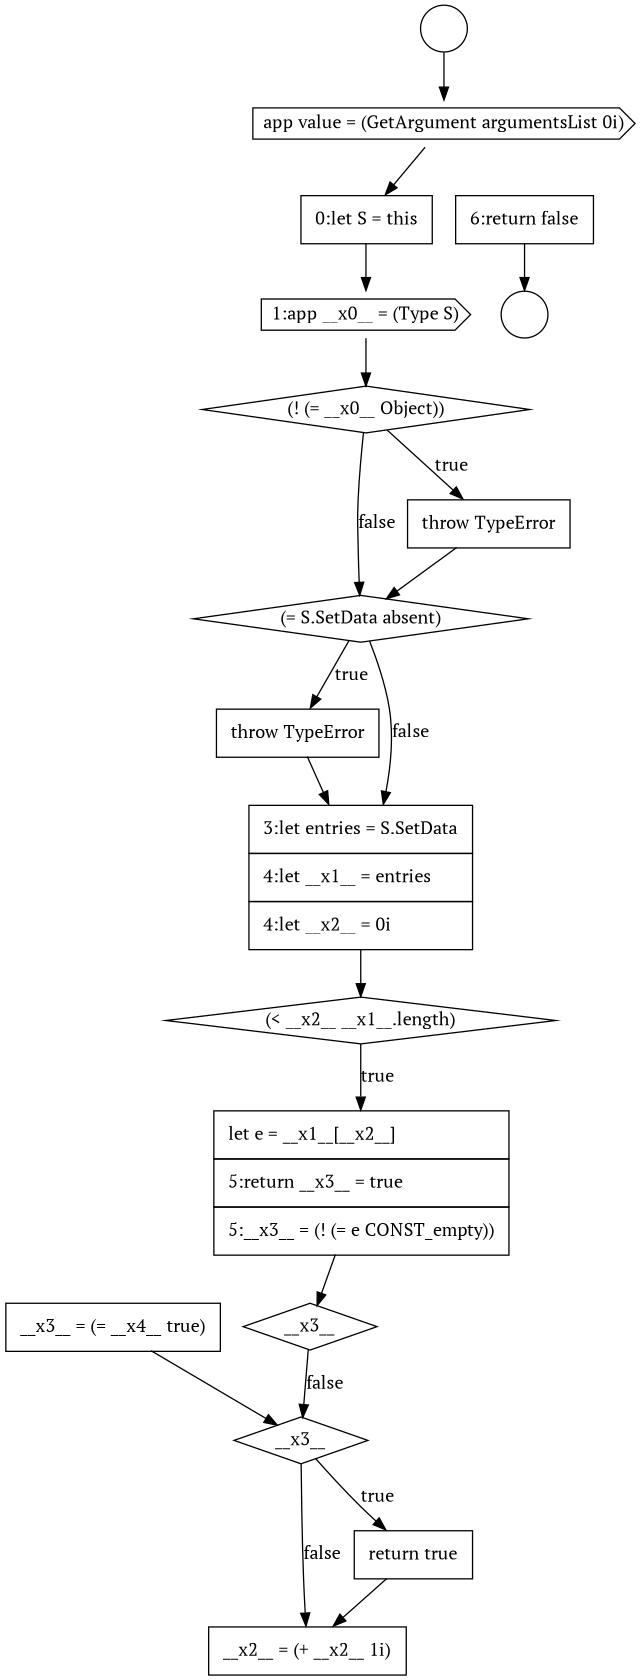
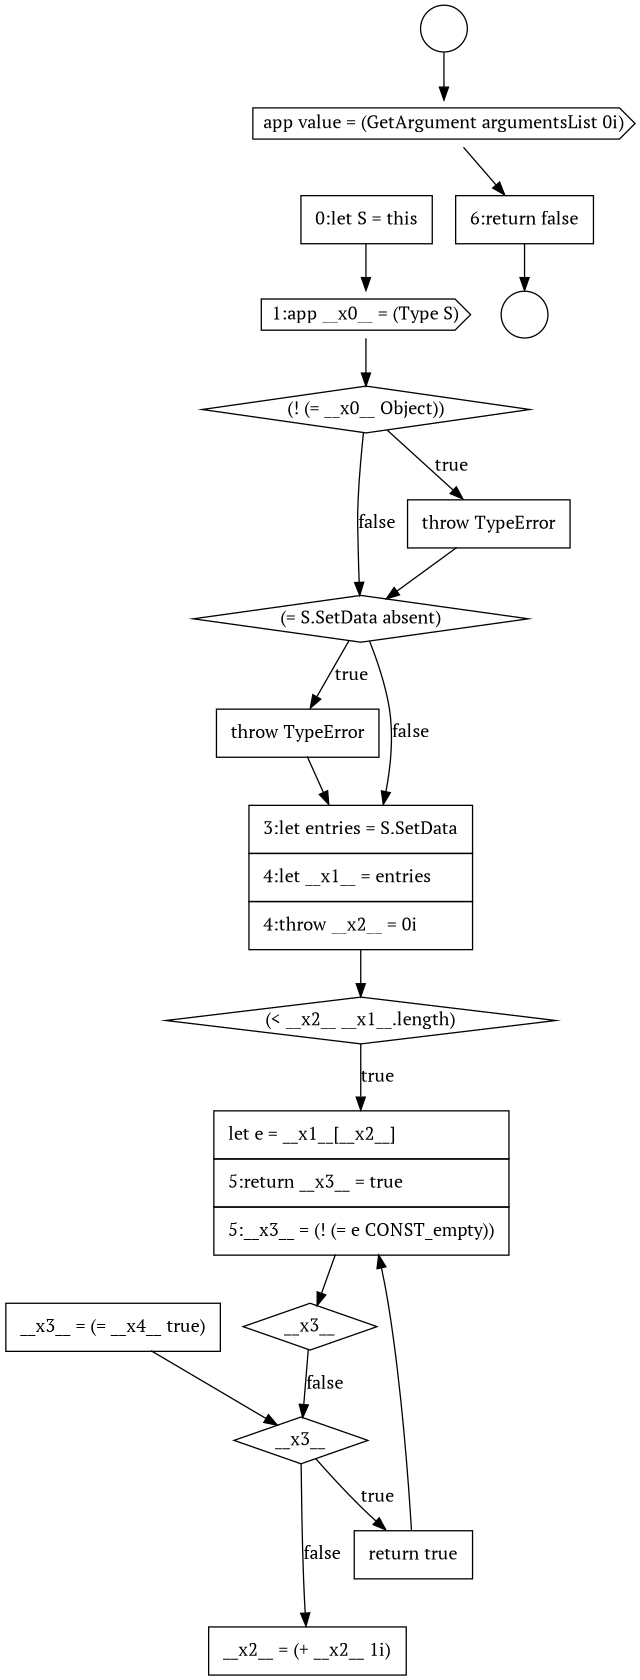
(409, 166) -> (480, 166)
(328, 925) -> (341, 925)
(365, 1598) -> (401, 1398)
